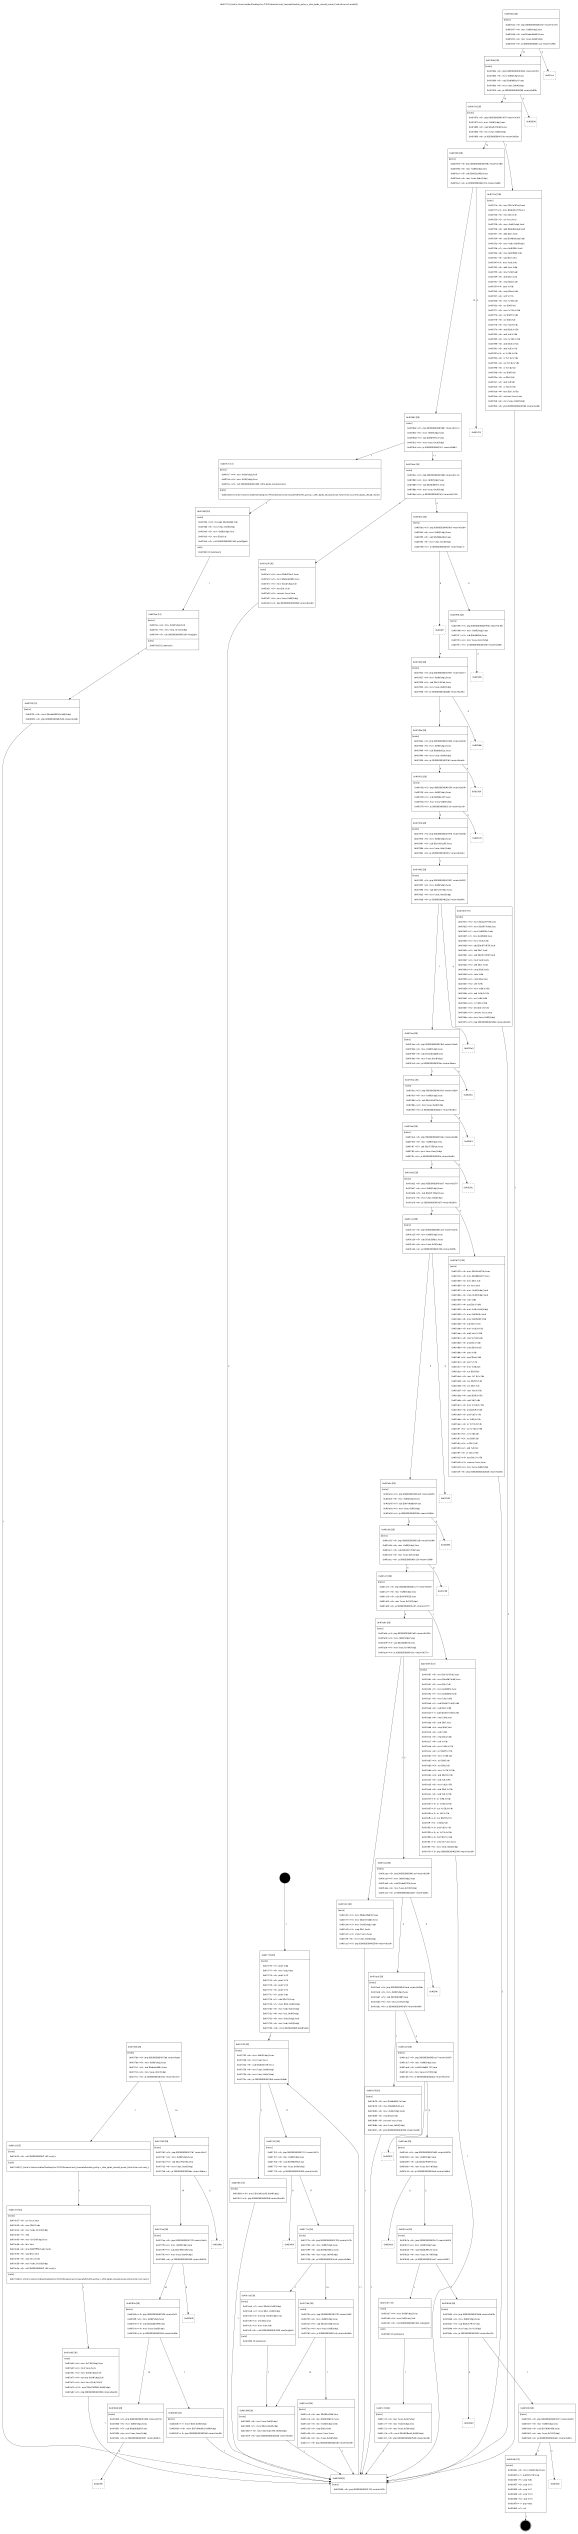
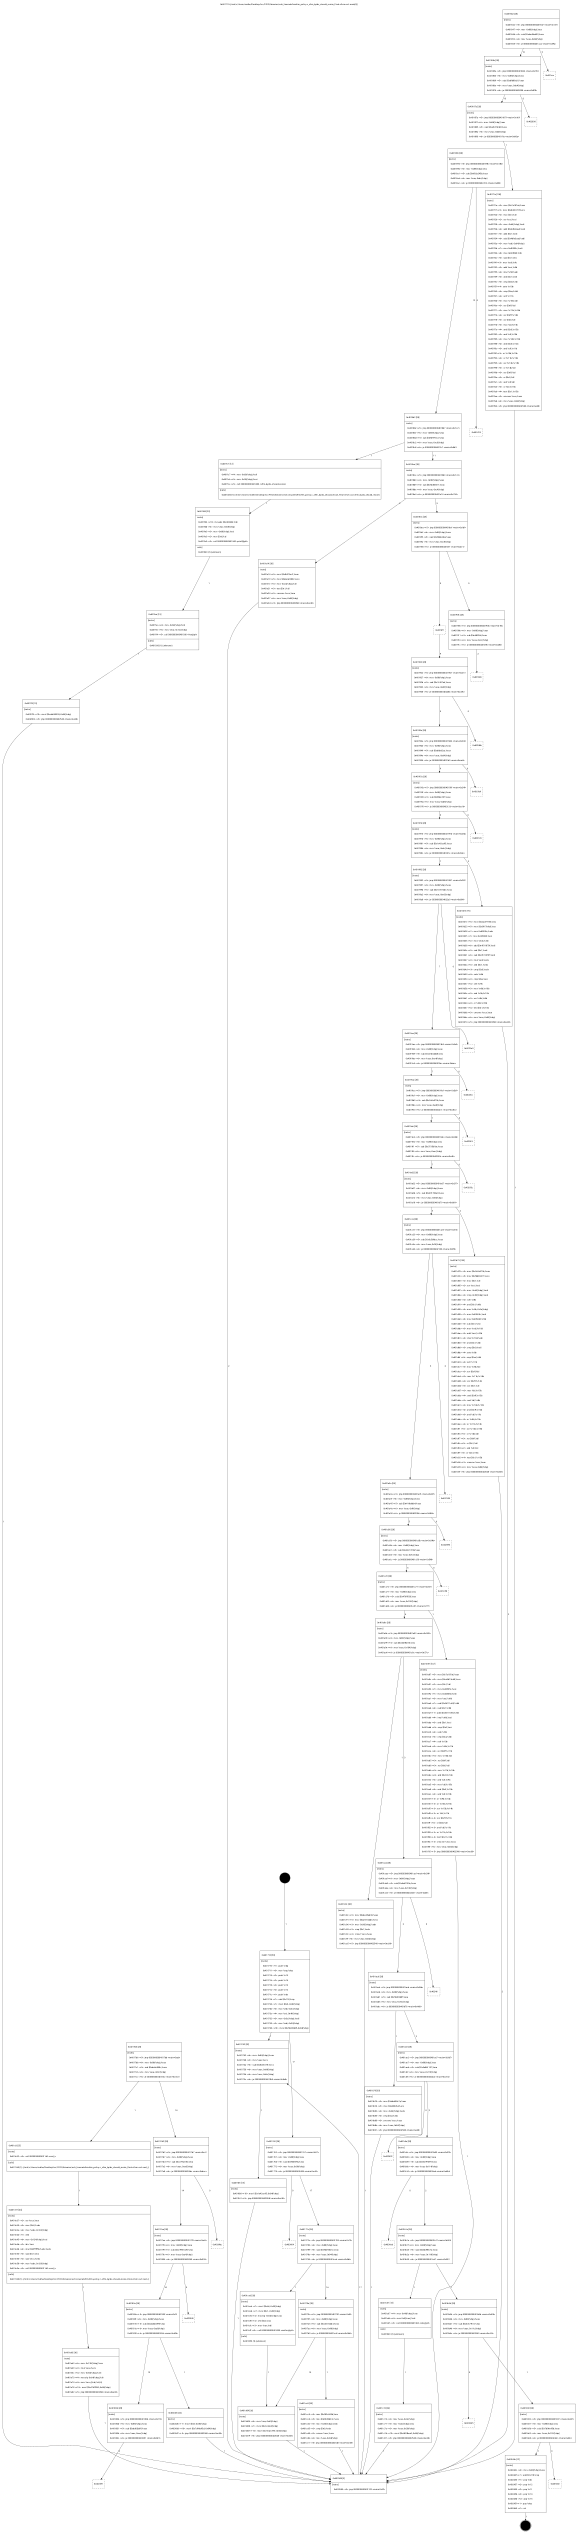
(485, 144) -> none
none -> (476, 880)
(277, 2110) -> (292, 2084)
